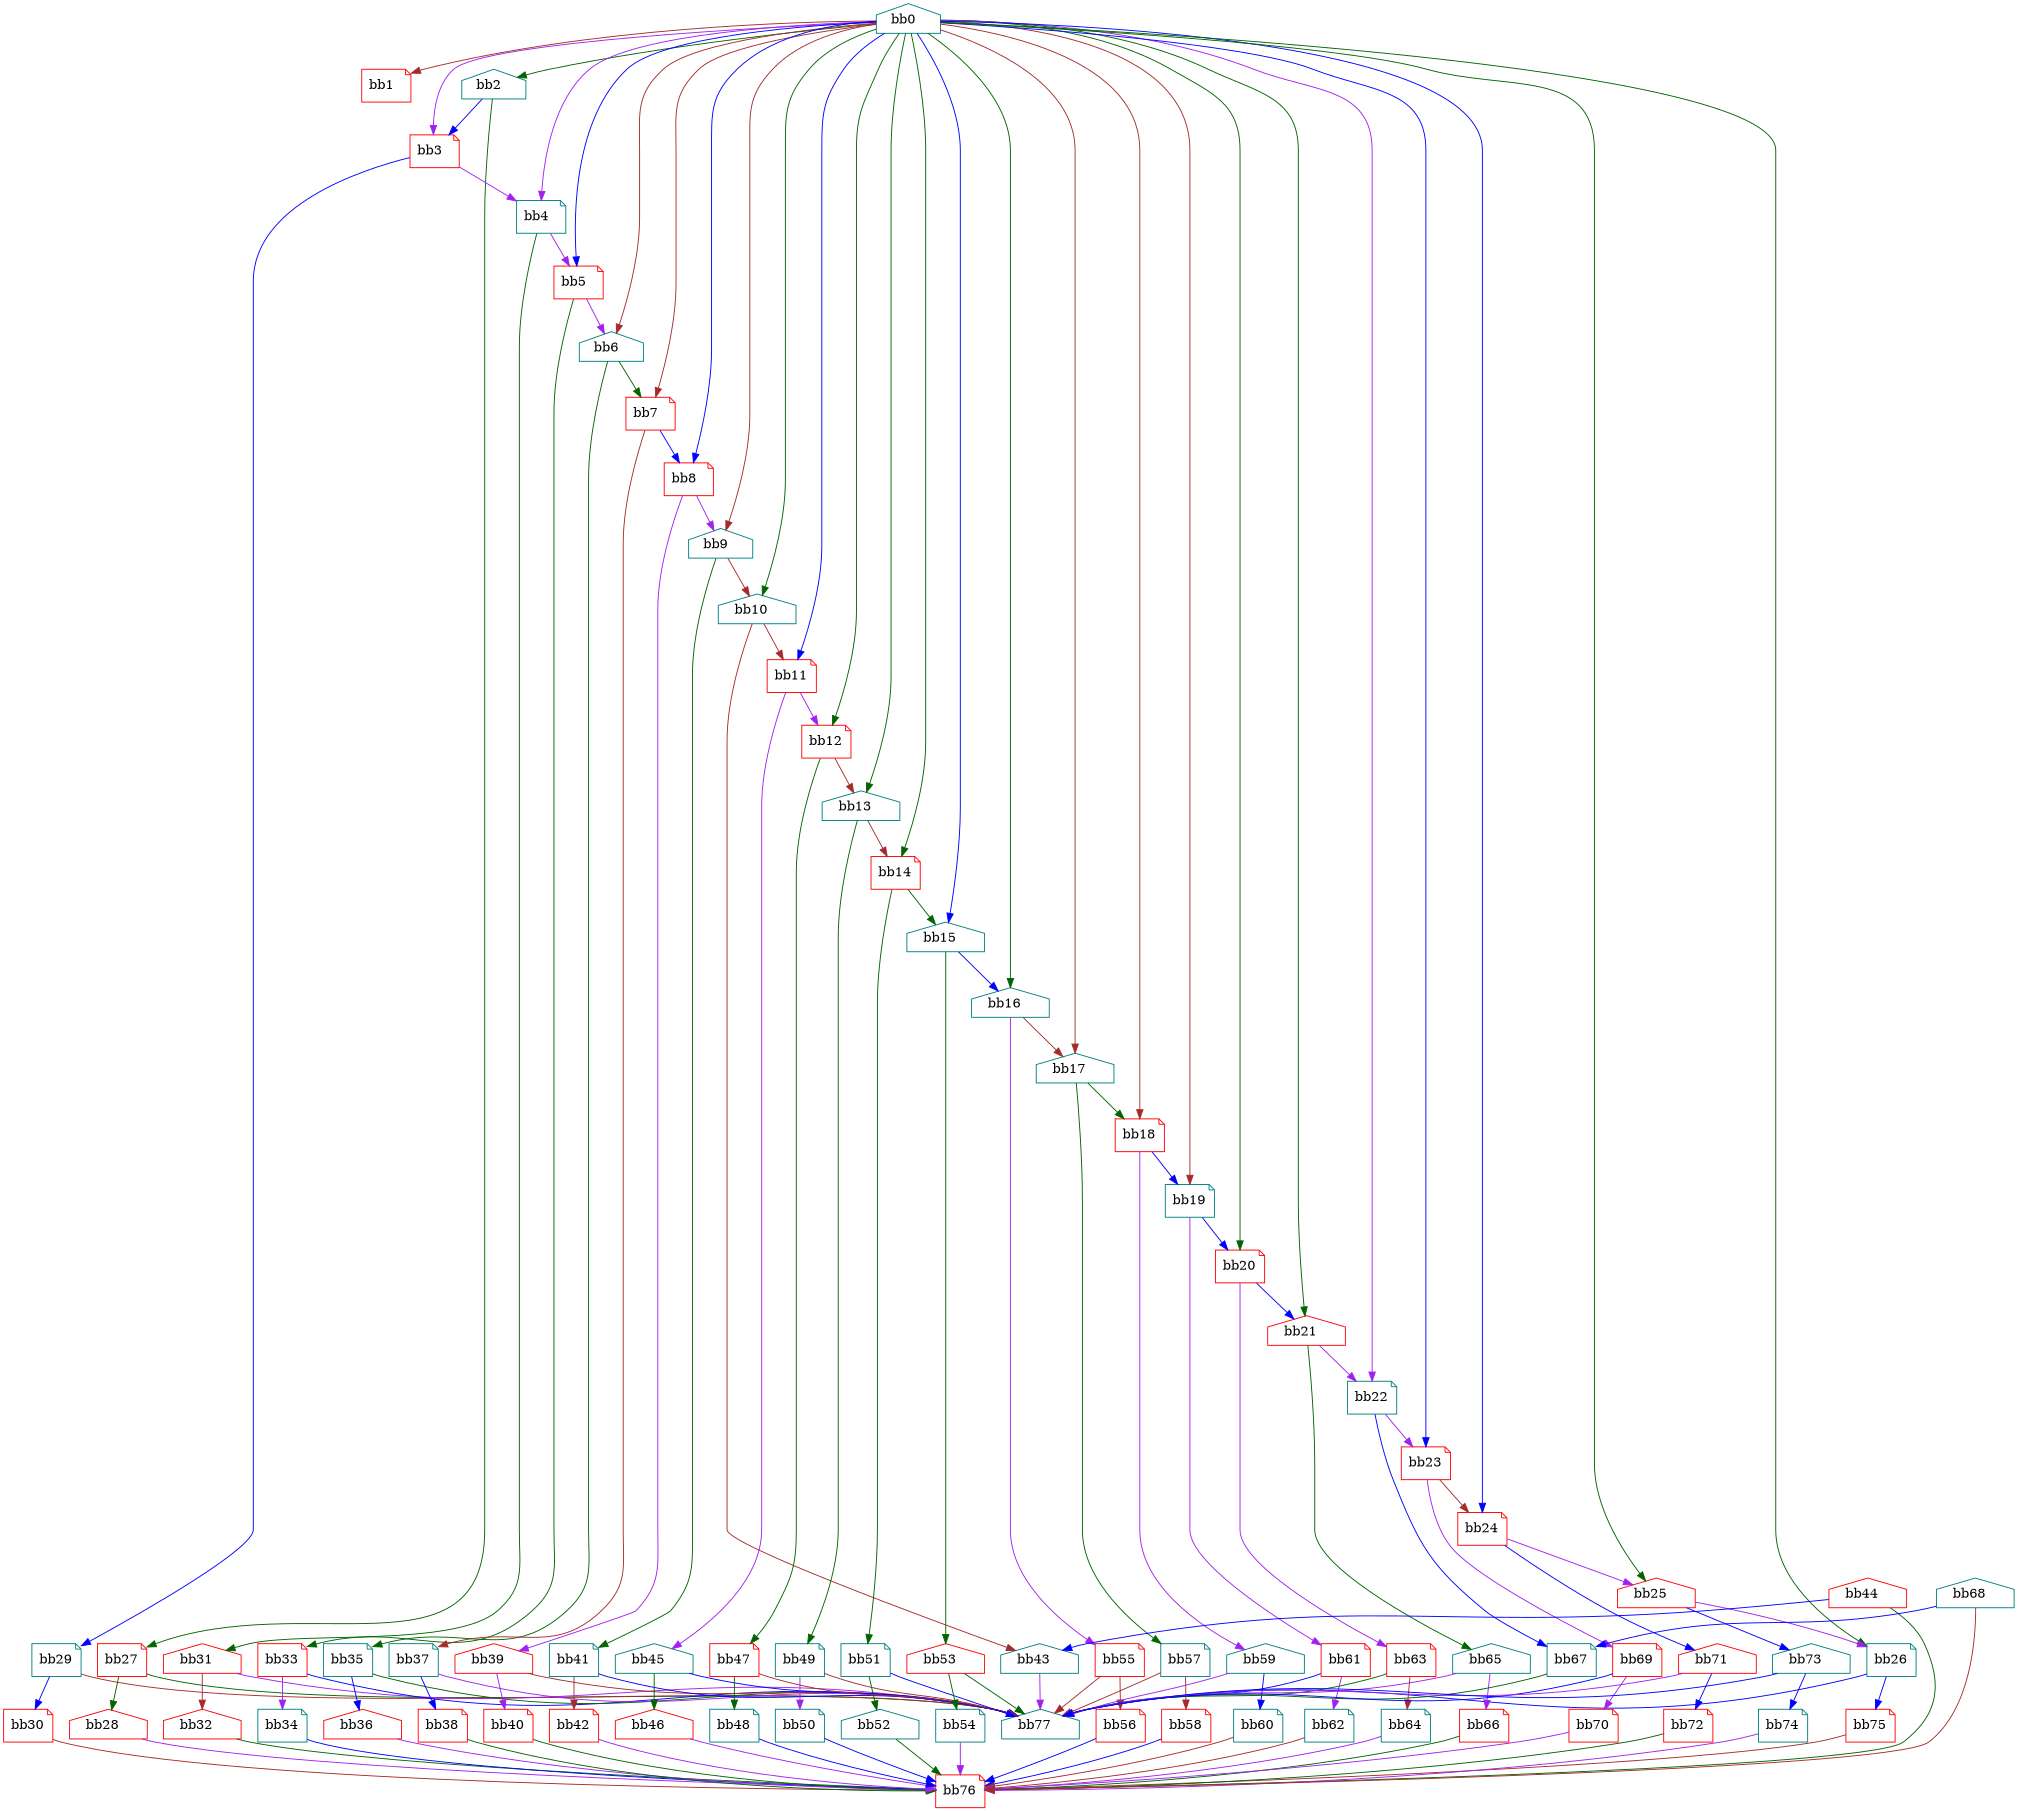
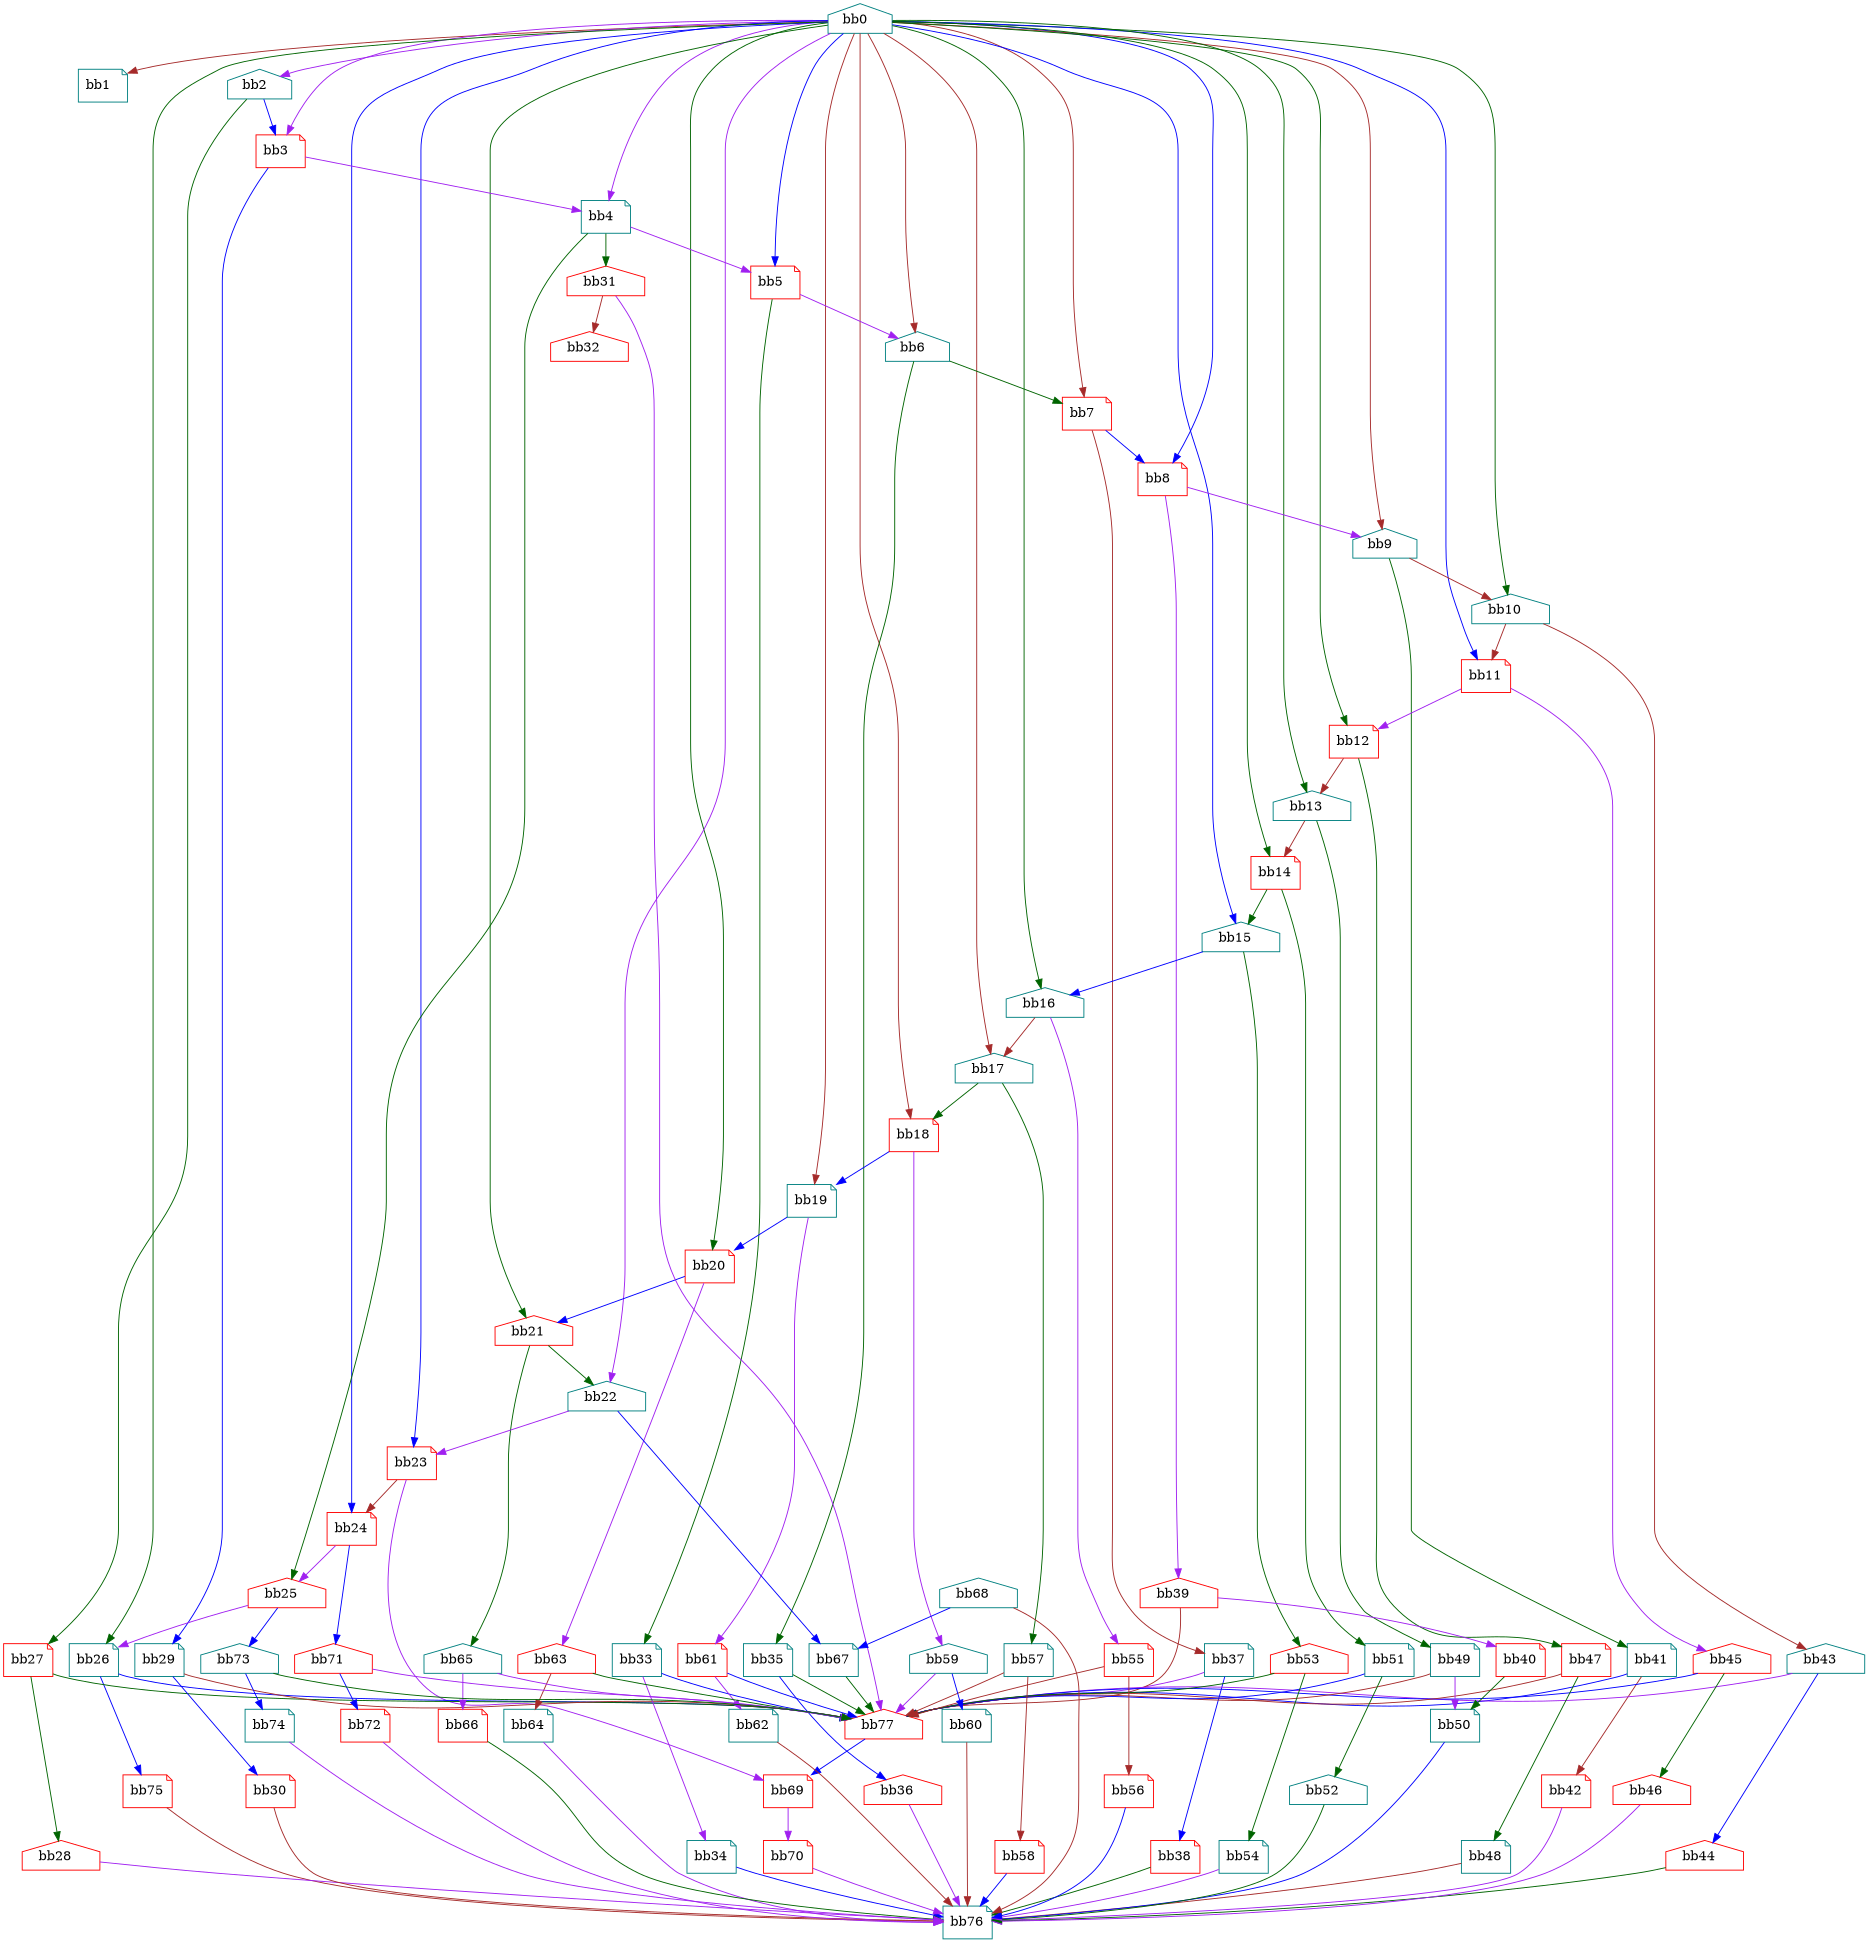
(700, 44) -> (449, 45)
(386, 86) -> (103, 86)
(1594, 520) -> (498, 912)
(1335, 1360) -> (567, 1362)
(1372, 1398) -> (607, 1398)
(1449, 1617) -> (1768, 1754)
(282, 1660) -> (637, 1660)
(654, 1660) -> (1732, 1660)
(1411, 1660) -> (557, 1660)
(1567, 1697) -> (557, 1699)
(1343, 1698) -> (841, 1755)
(1040, 1726) -> (884, 1726)
(842, 1765) -> (1255, 1894)
(1414, 1768) -> (639, 1889)
(581, 1773) -> none
(698, 1773) -> (1491, 1690)
(960, 1791) -> (968, 1922)
